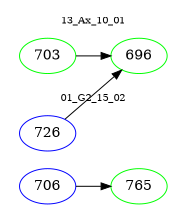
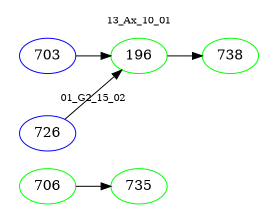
(48, 56) -> (48, 56)
(139, 56) -> (139, 56)
none -> (230, 56)
(48, 186) -> (48, 186)
(139, 186) -> (139, 186)
